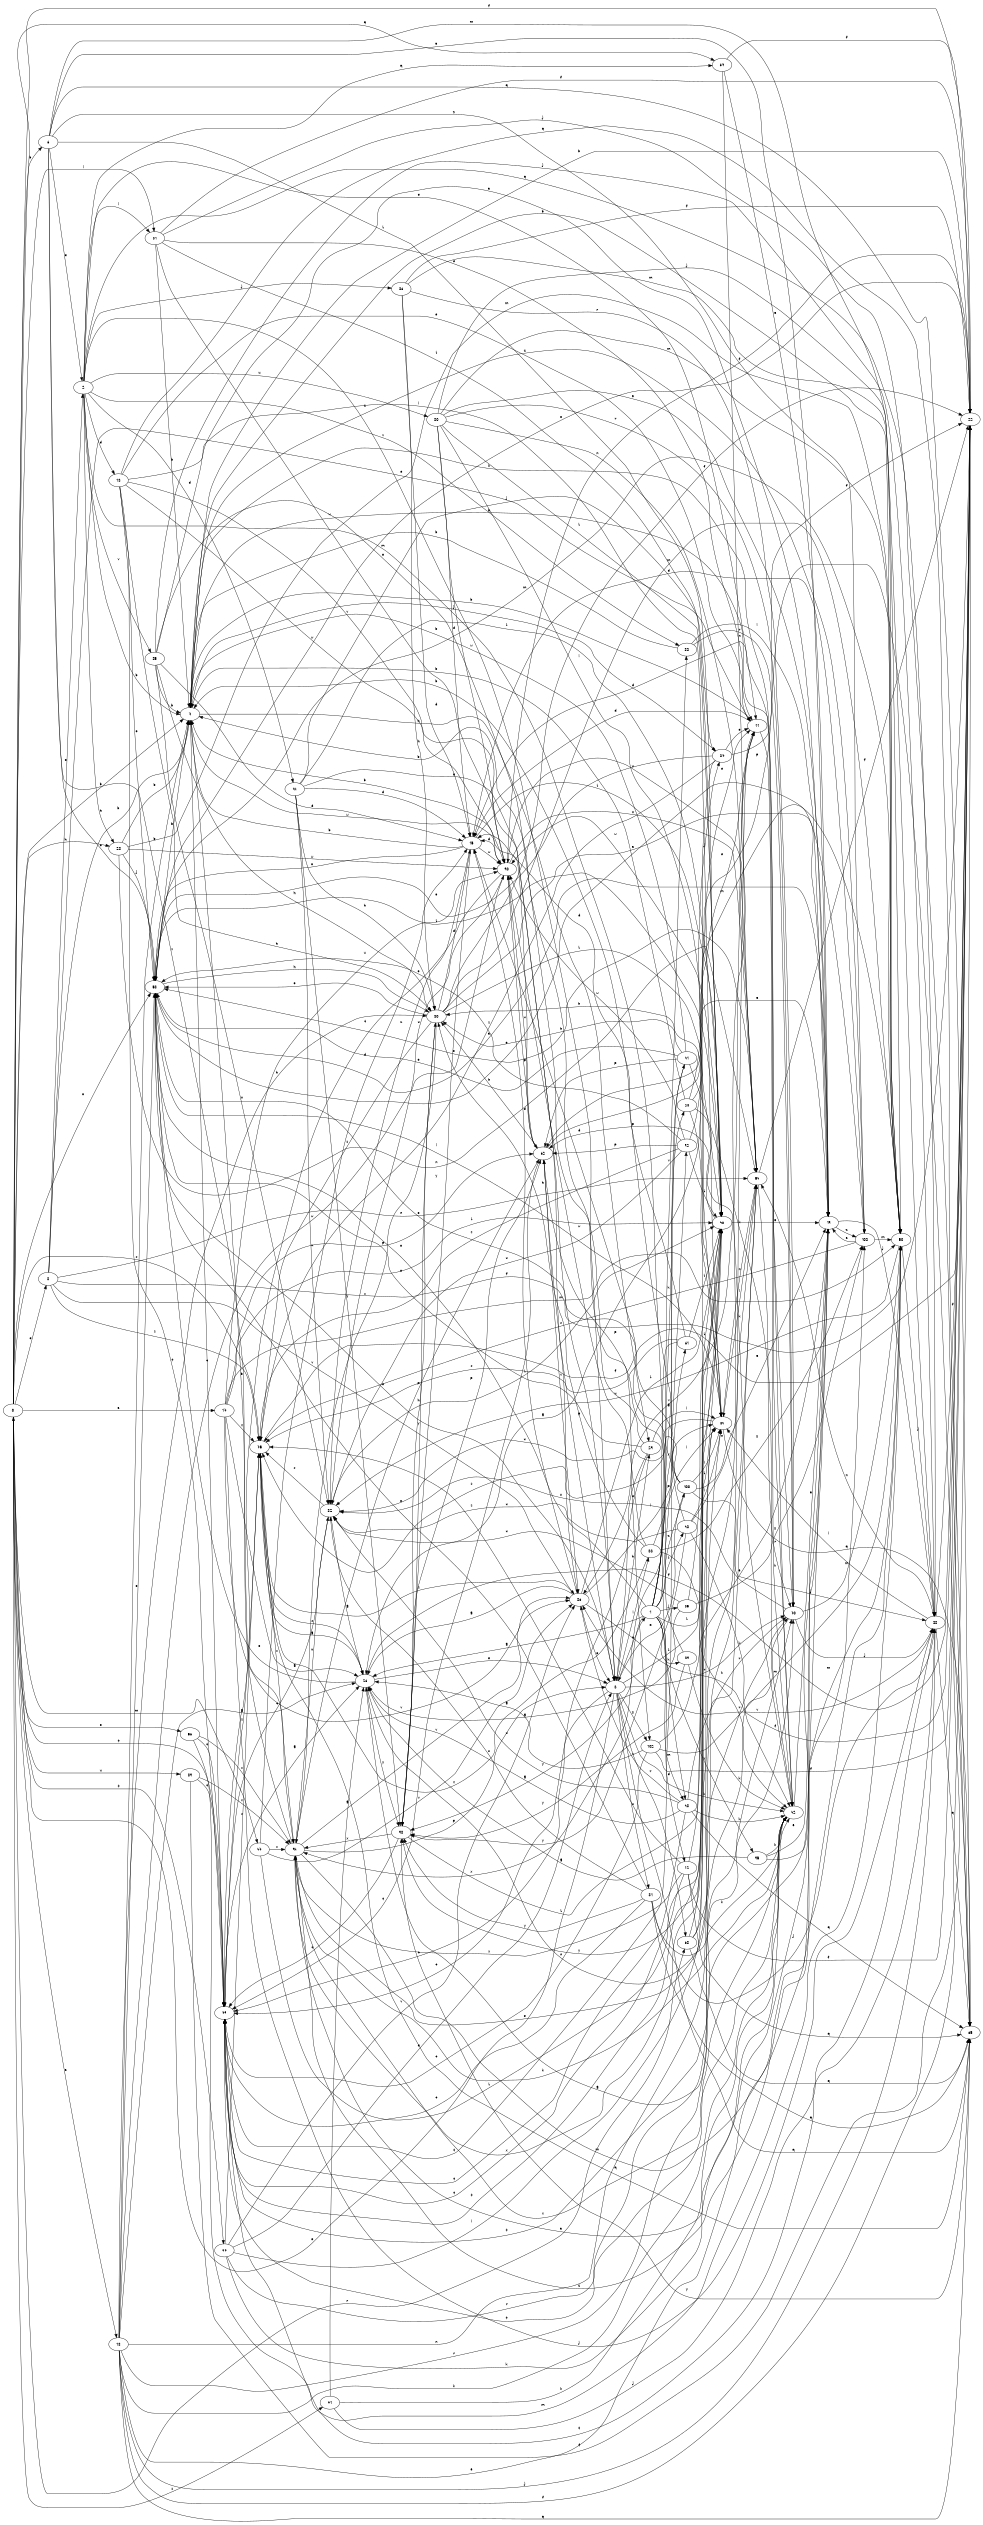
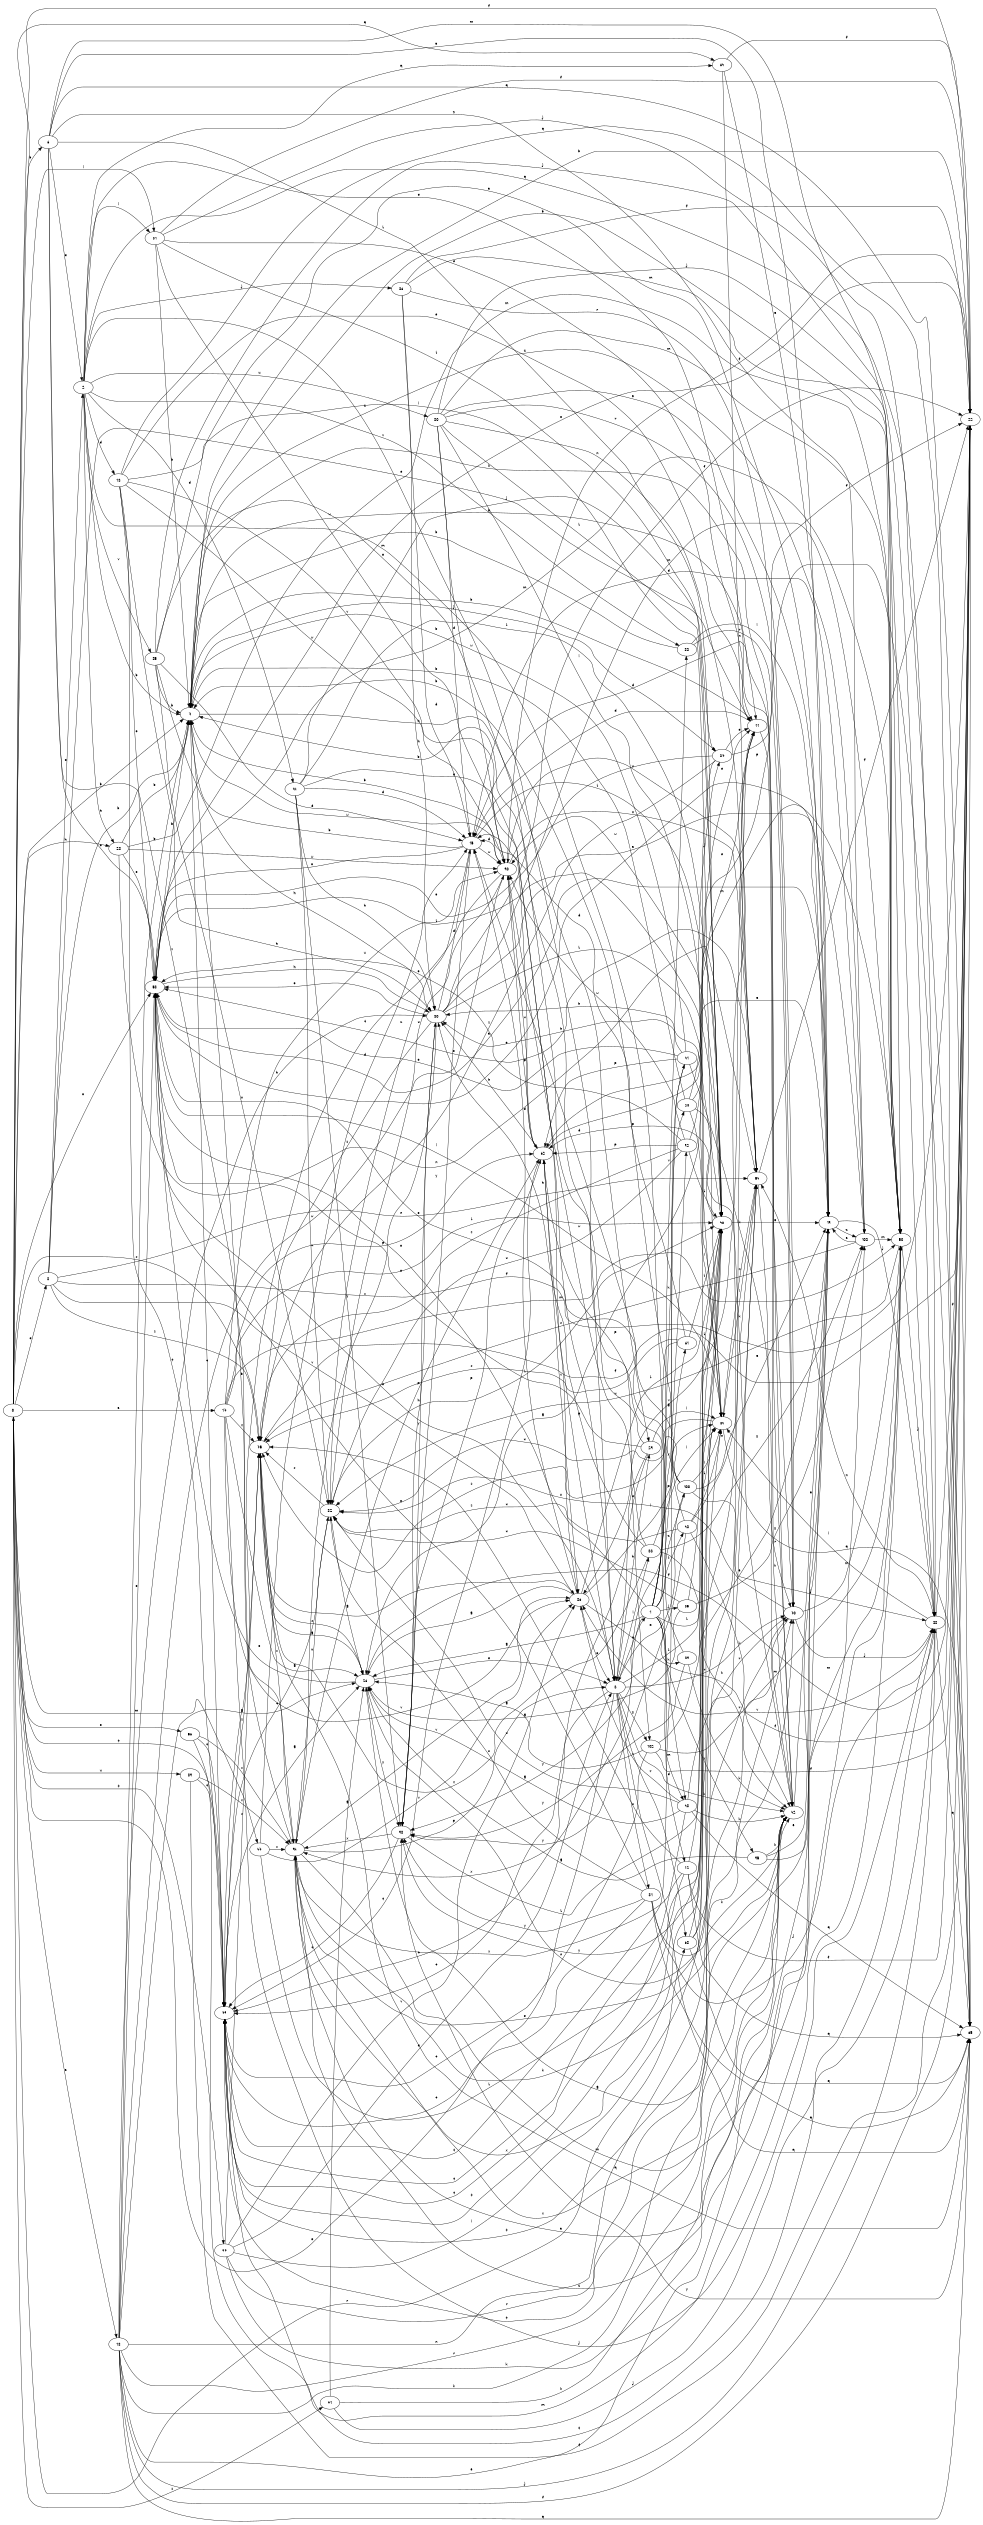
(722, 65) -> (722, 65)
(137, 872) -> (137, 872)
